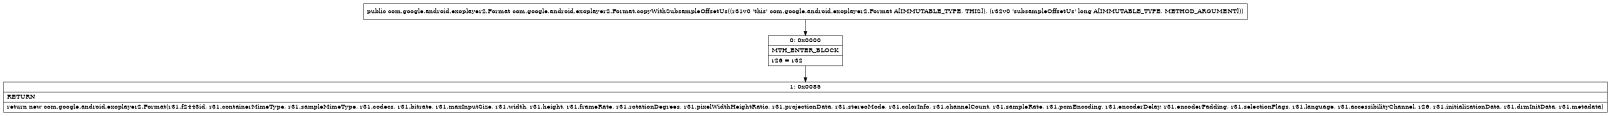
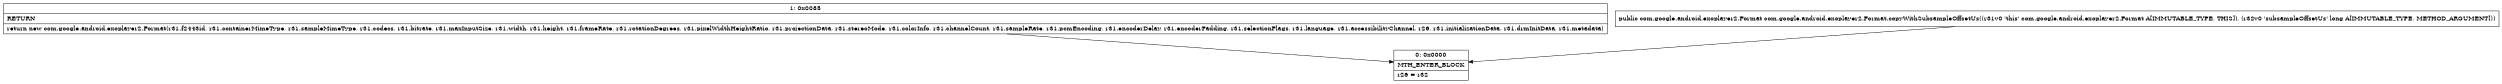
(805, 72) -> (1198, 48)
